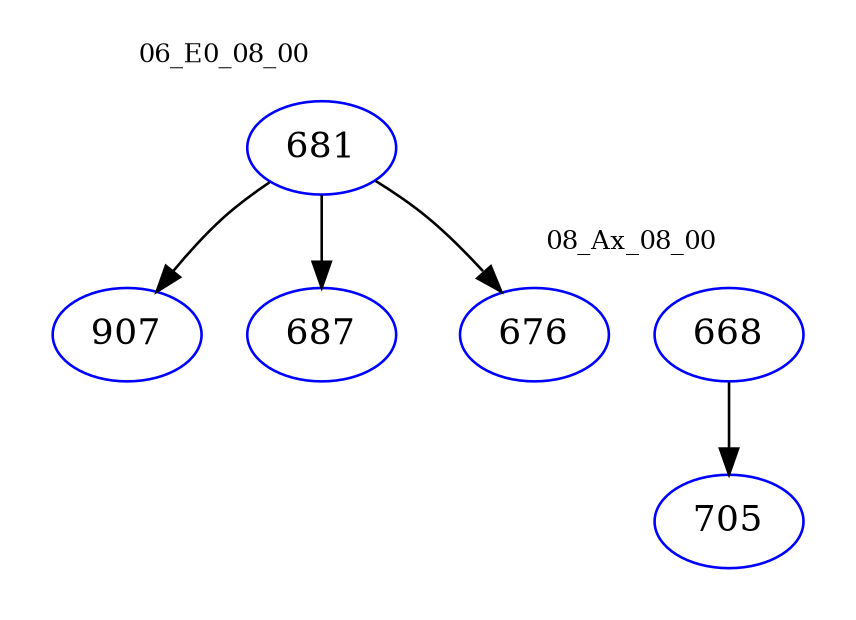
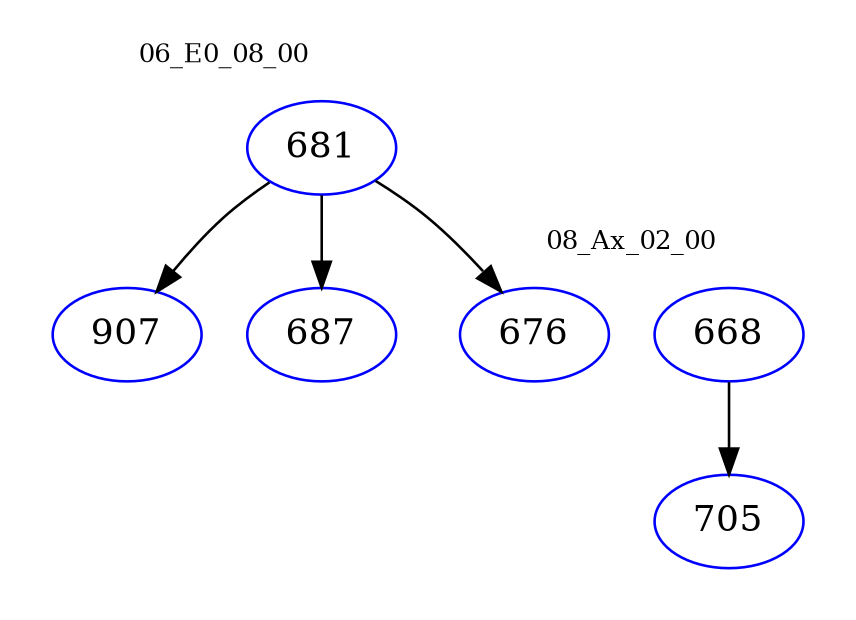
(632, 243) -> (632, 243)
